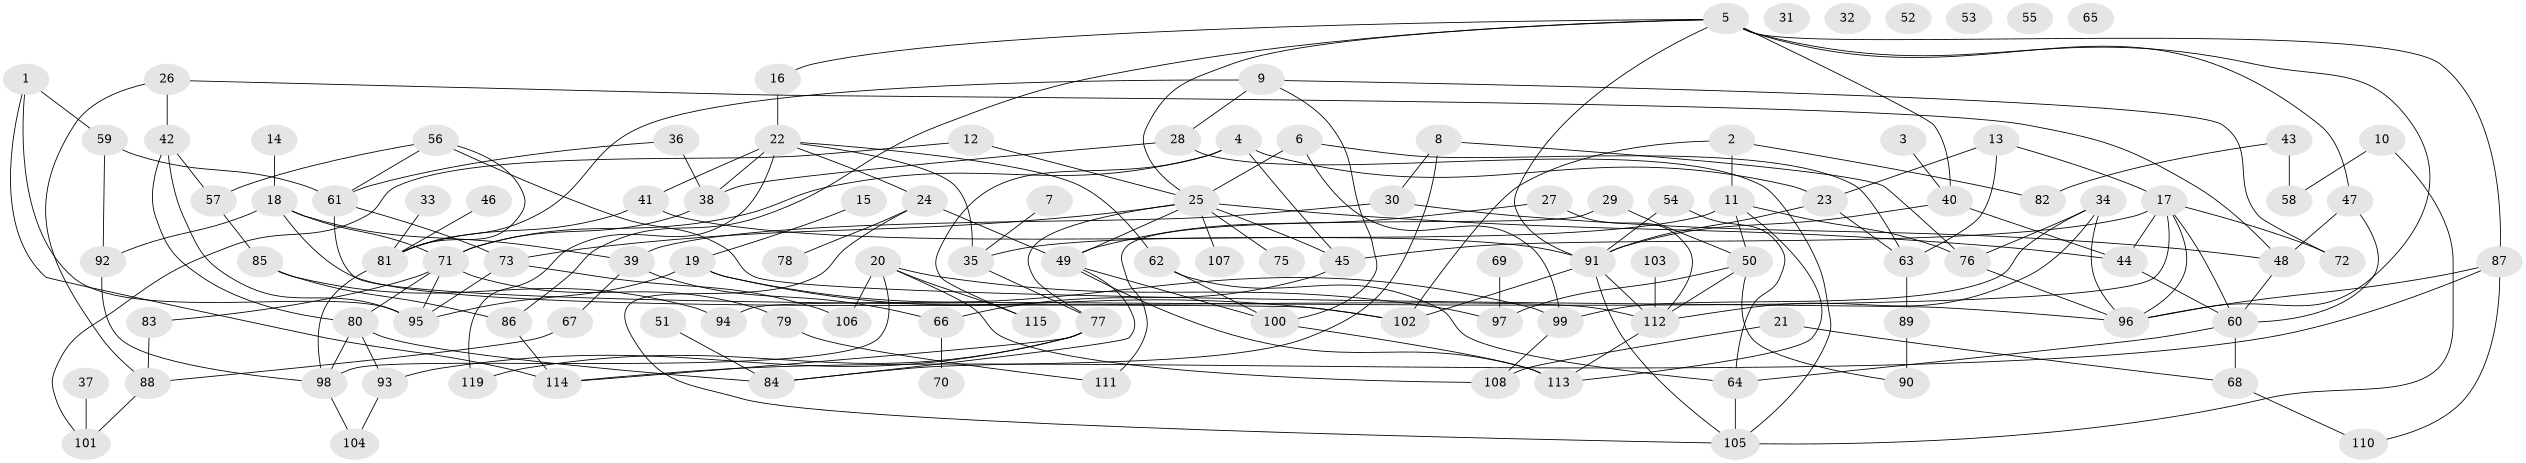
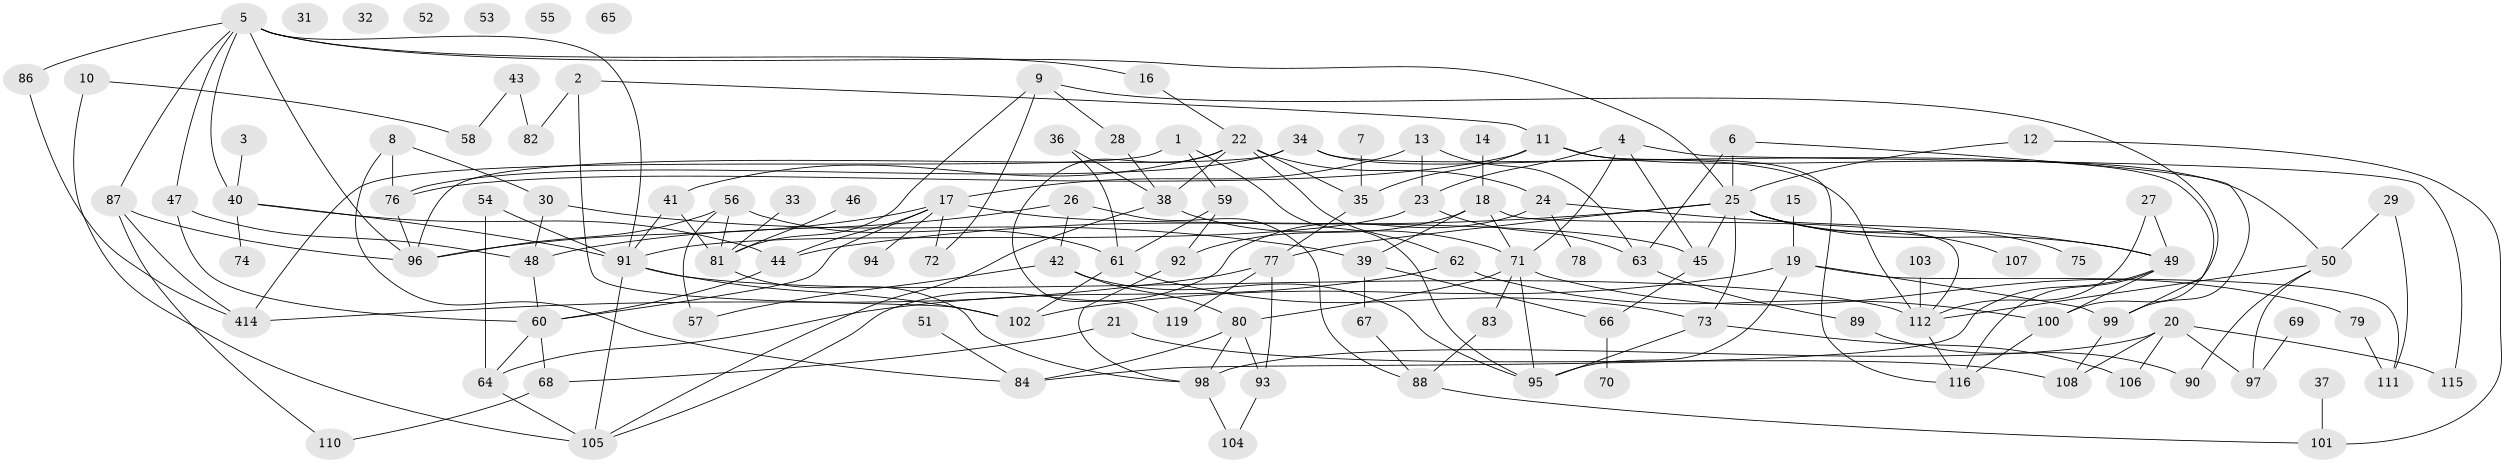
(1773, 195) -> (831, 323)
none -> (242, 262)
(260, 262) -> none
none -> (2247, 283)
(557, 383) -> (247, 323)
(1559, 383) -> (1960, 383)
